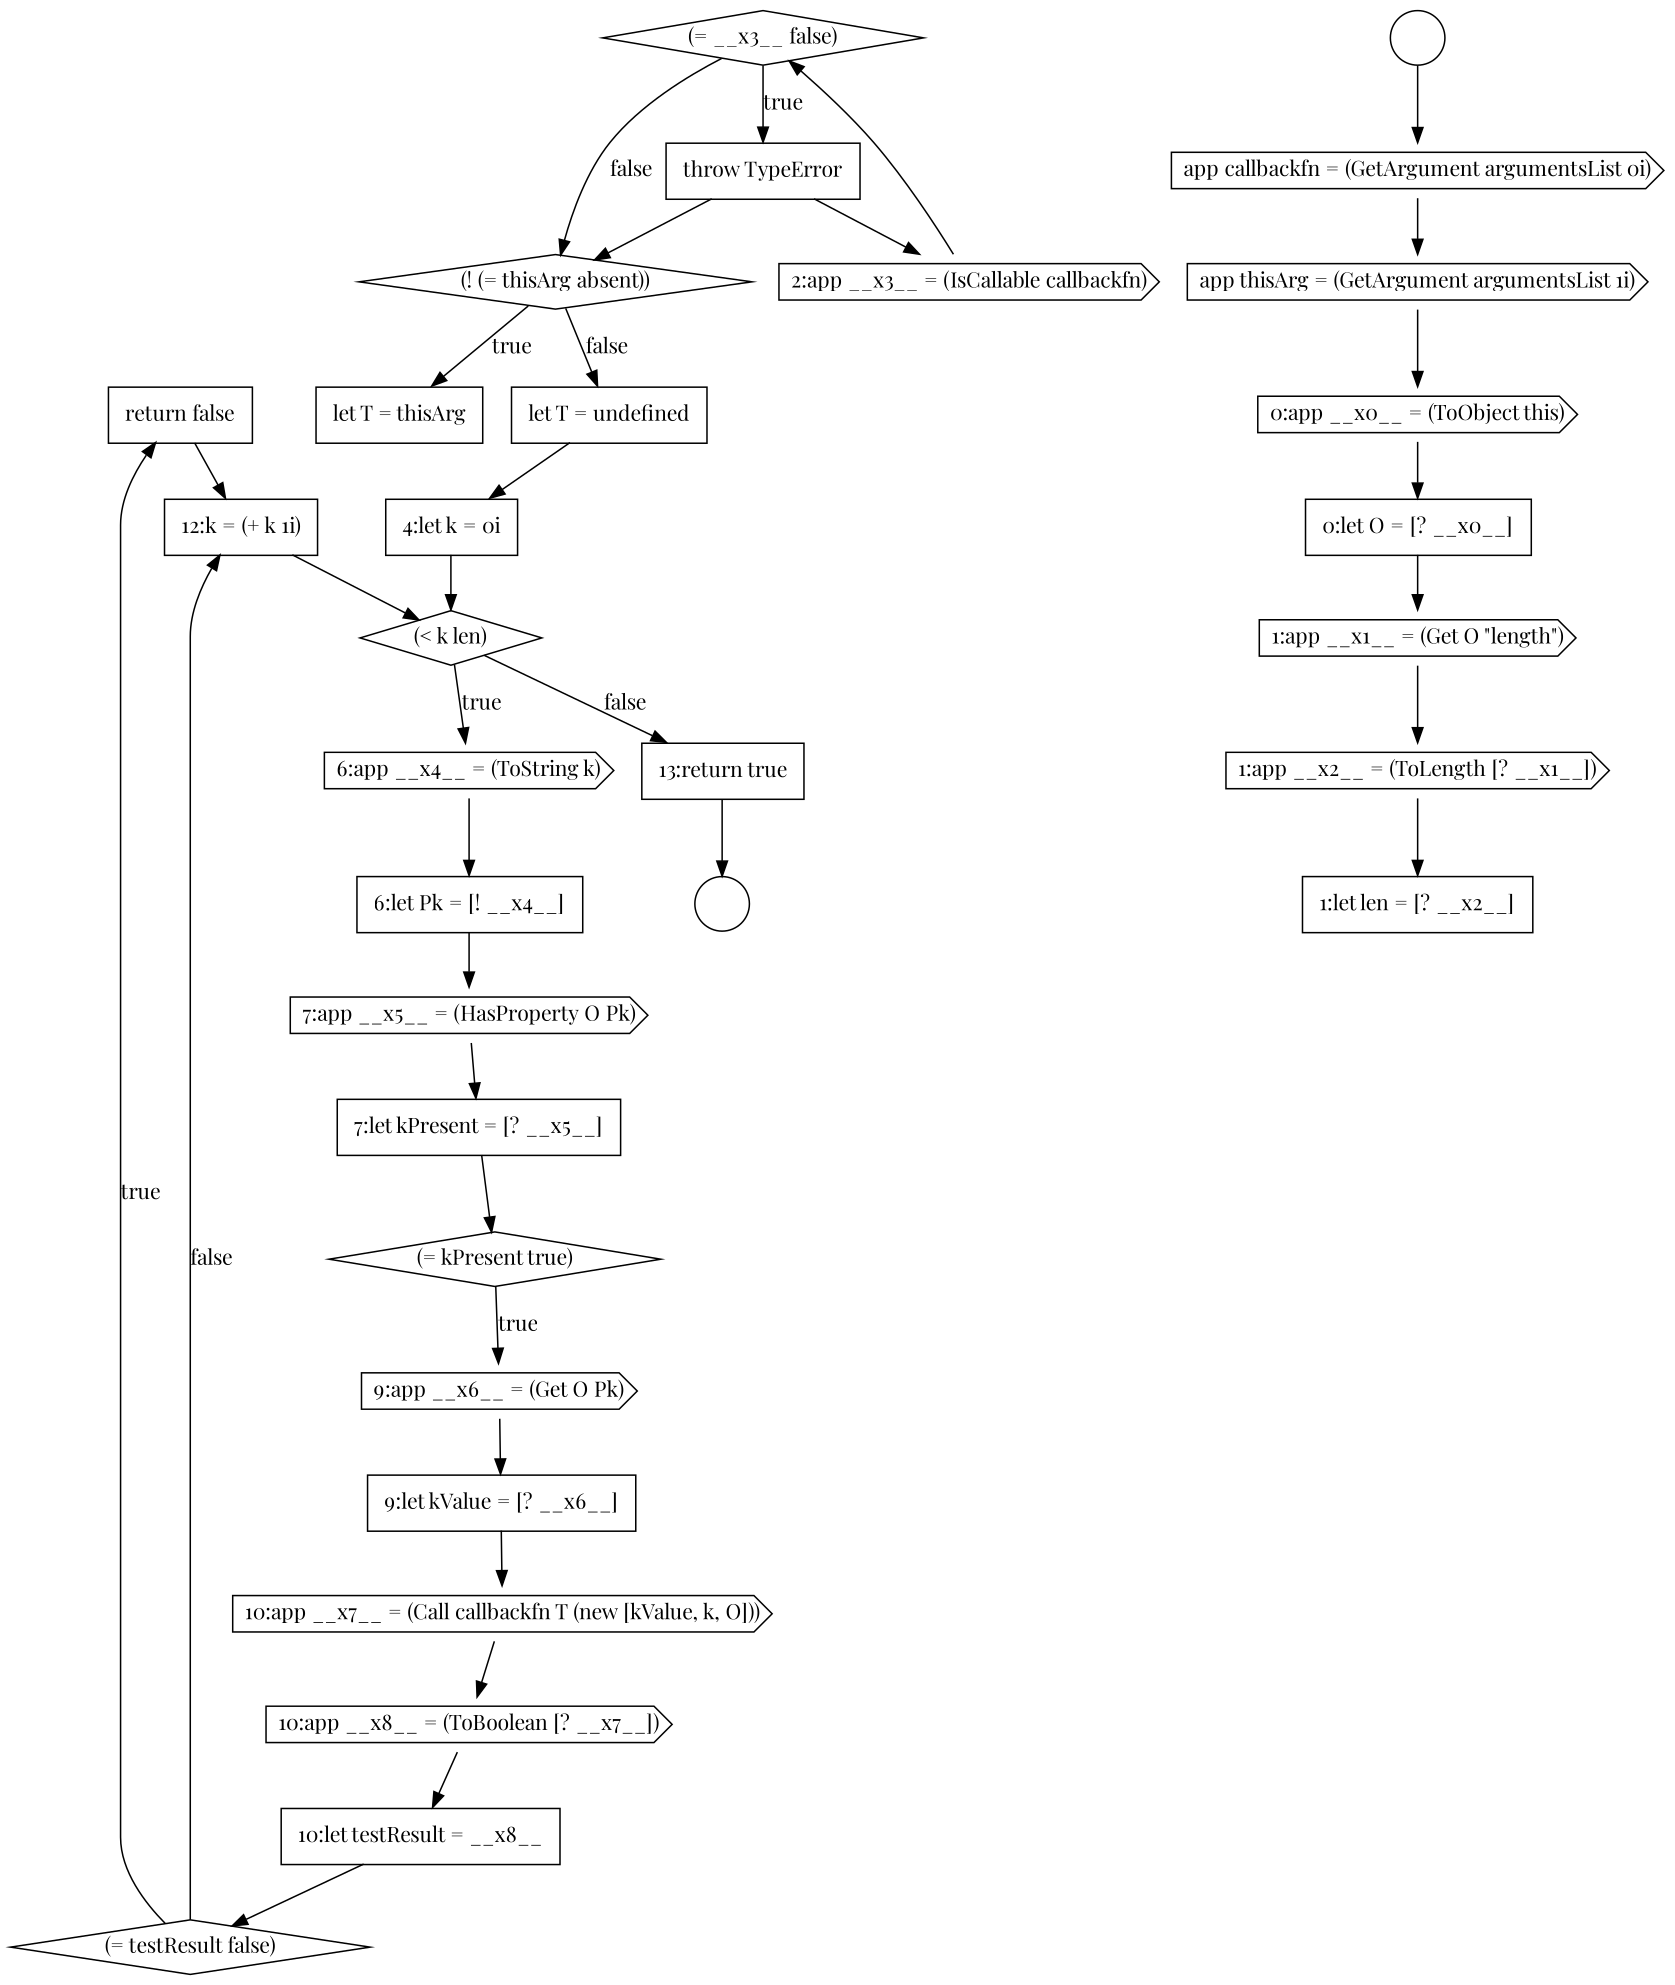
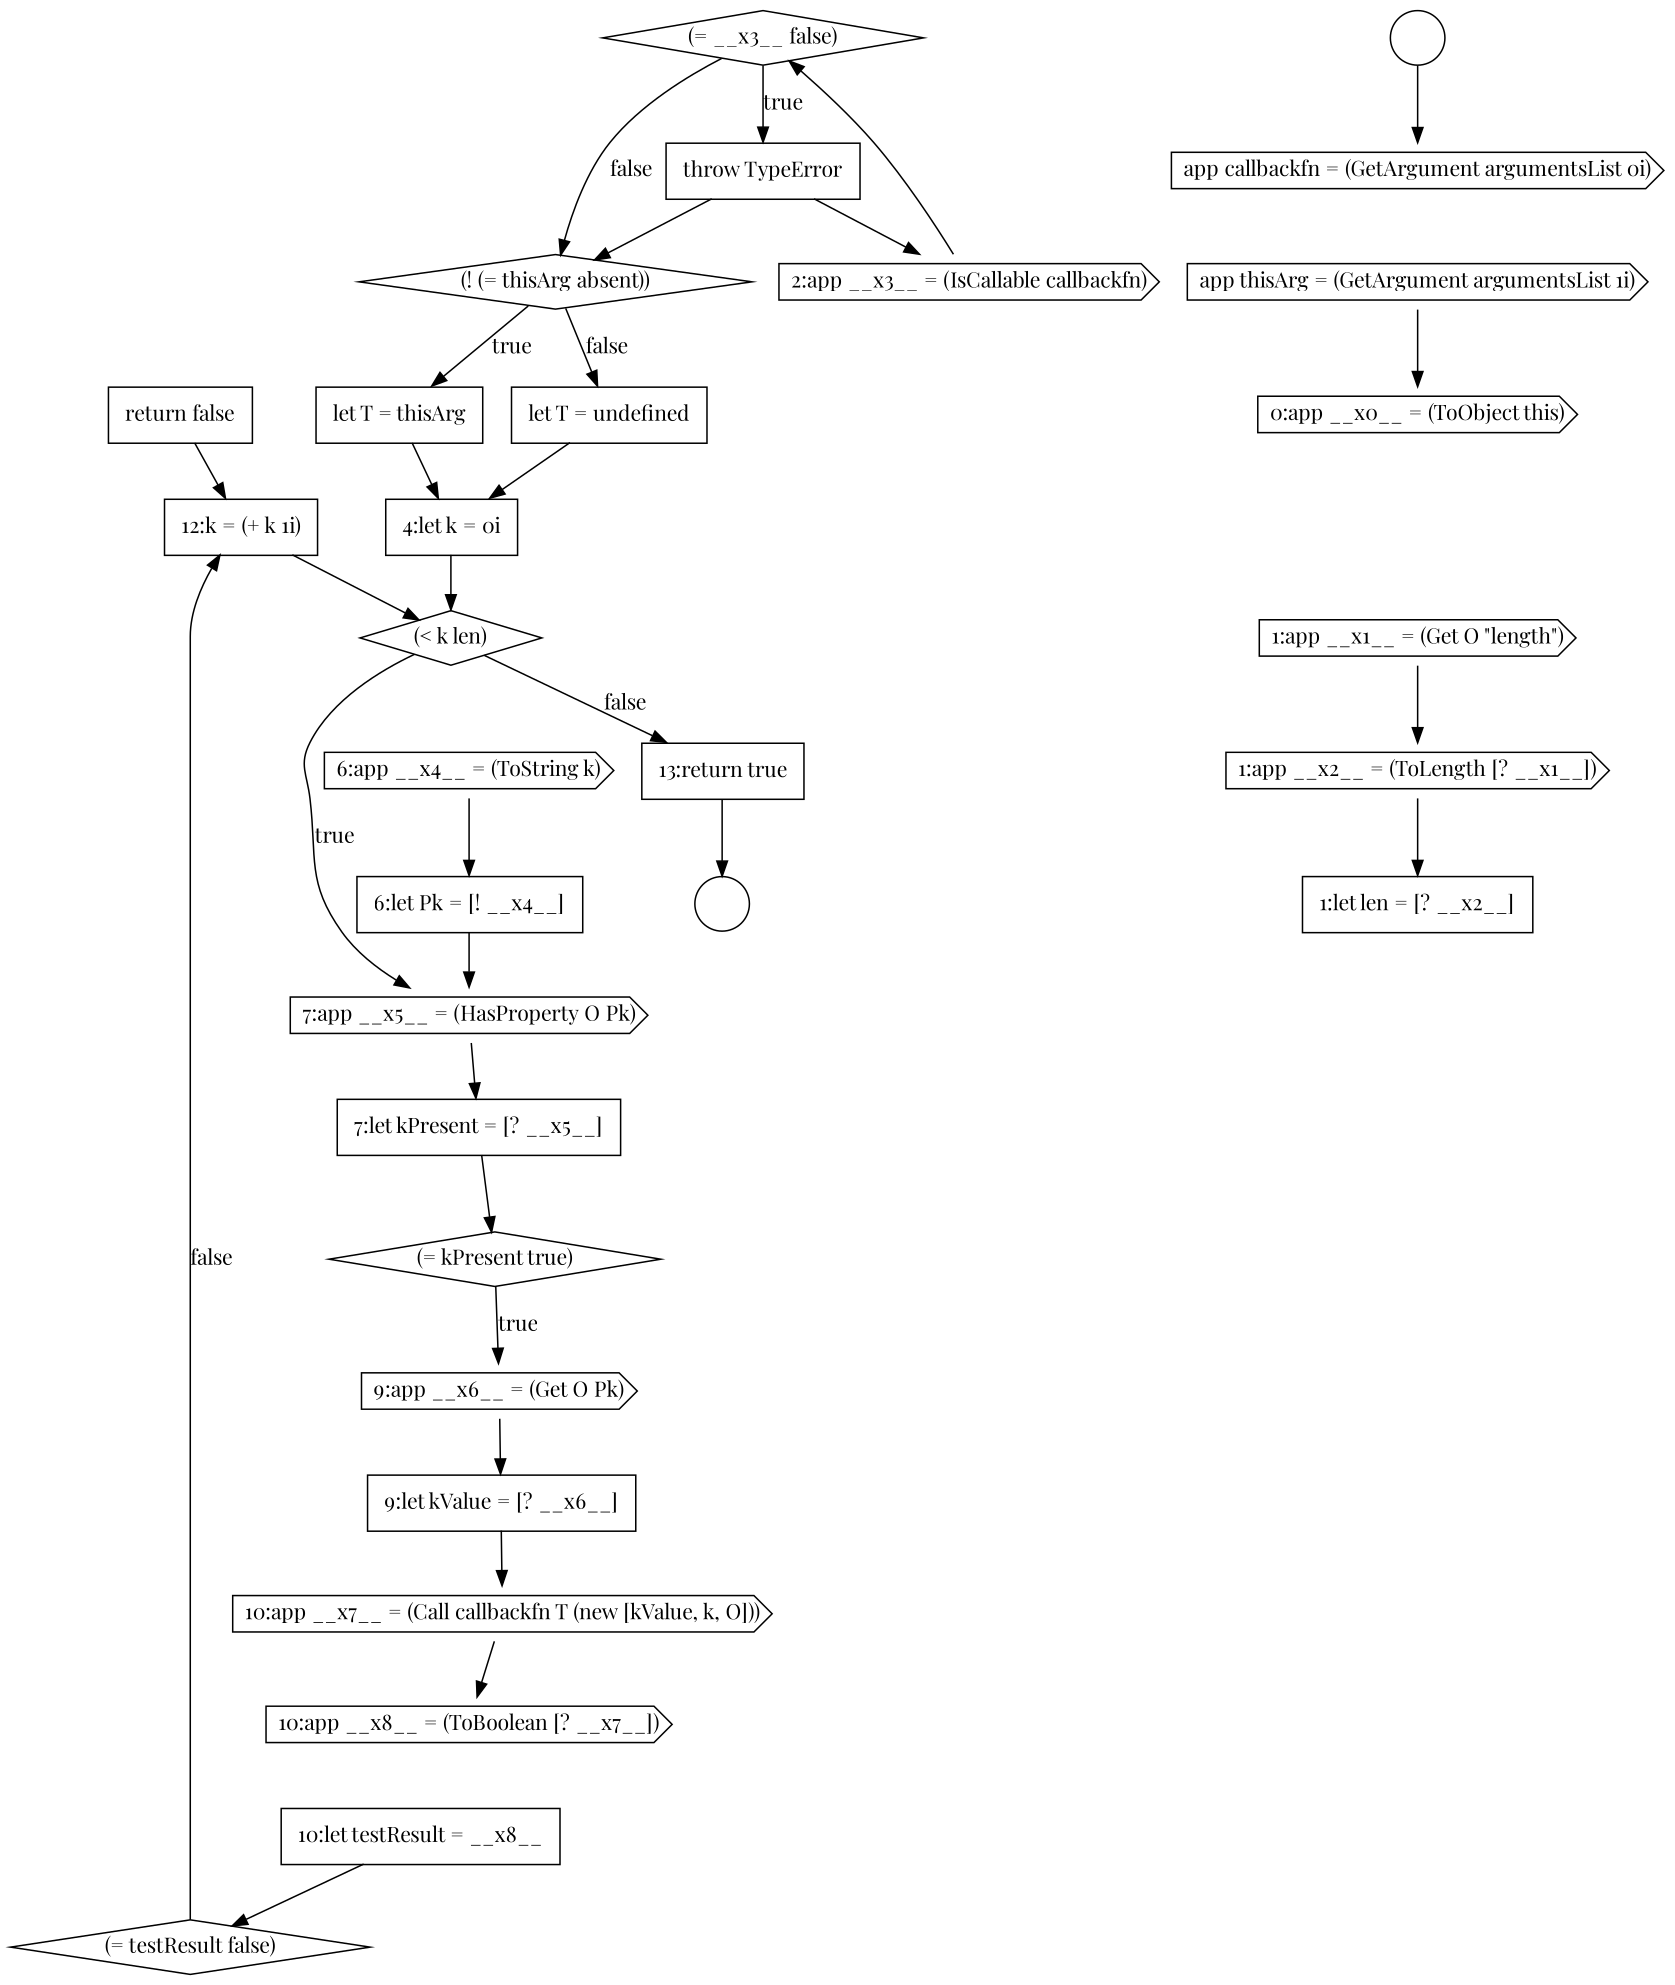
(1418, 219) -> none
none -> (422, 464)
(1418, 527) -> none
(459, 696) -> (311, 807)
(121, 1193) -> none
(448, 1773) -> none
